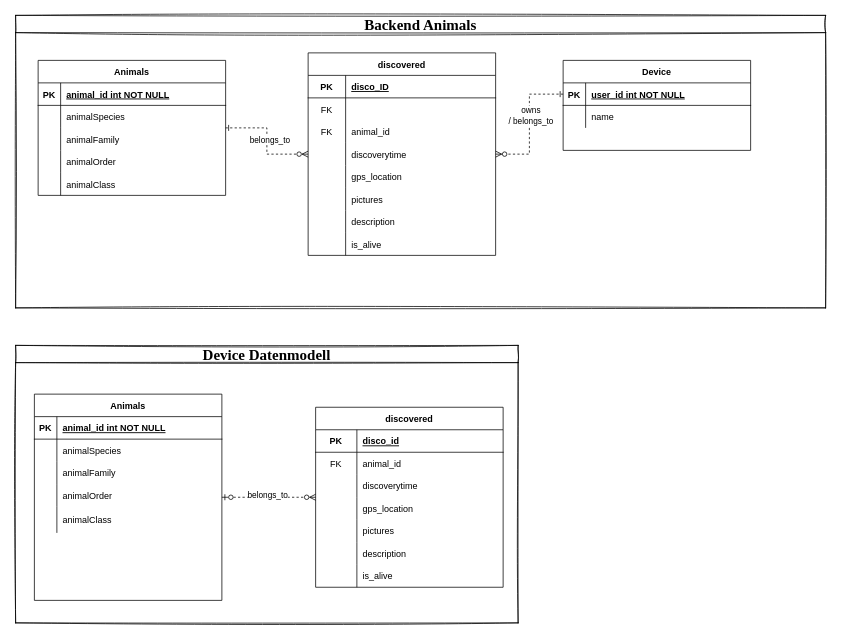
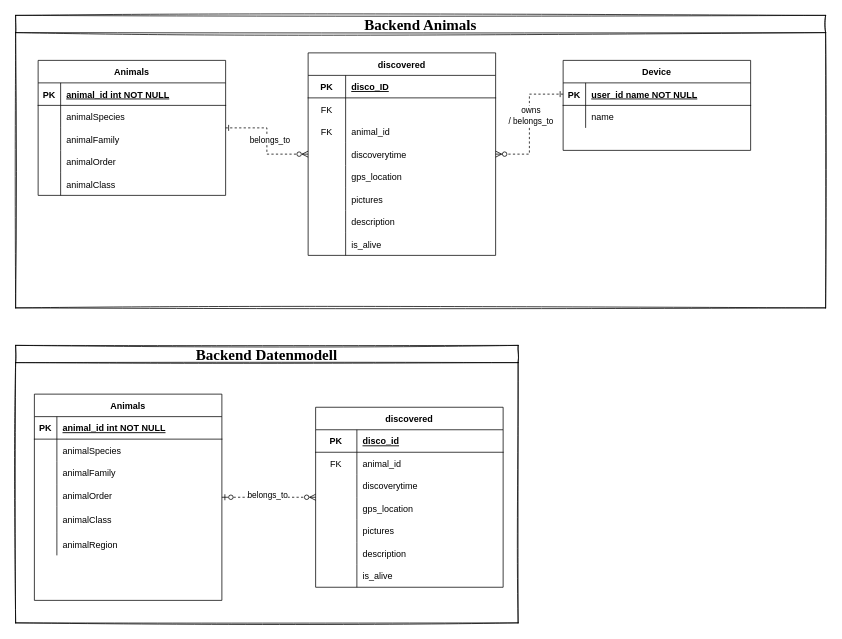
(637, 95) -> (640, 95)
(266, 355) -> (266, 355)
none -> (139, 544)
